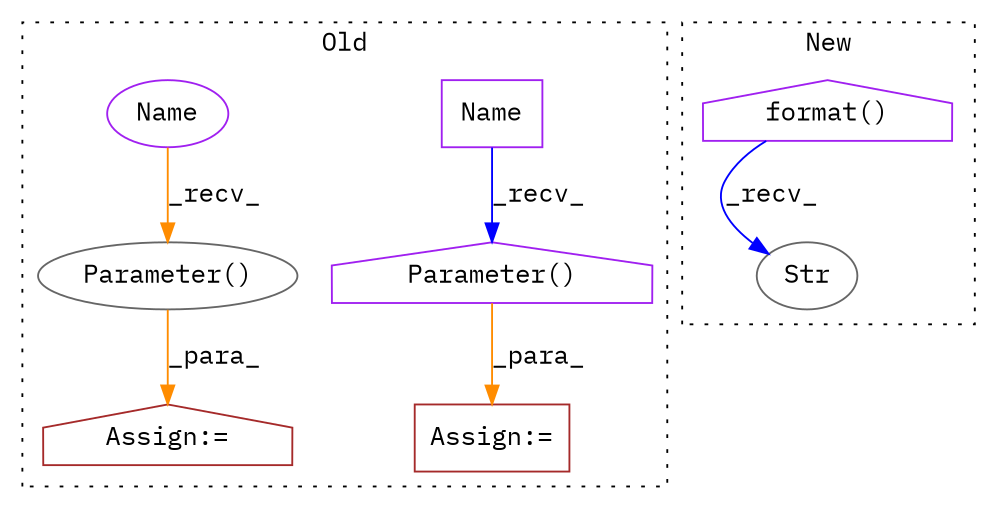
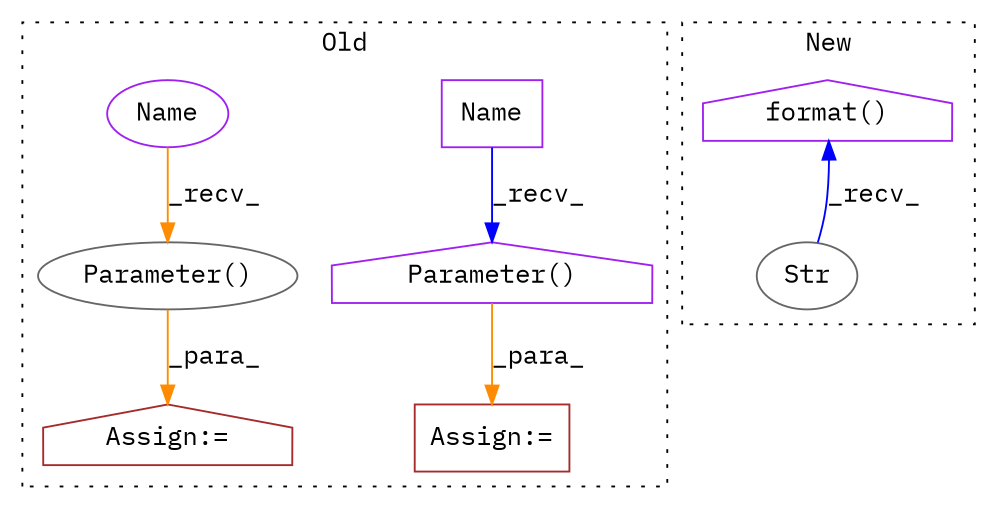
(722, 189) -> (827, 202)
